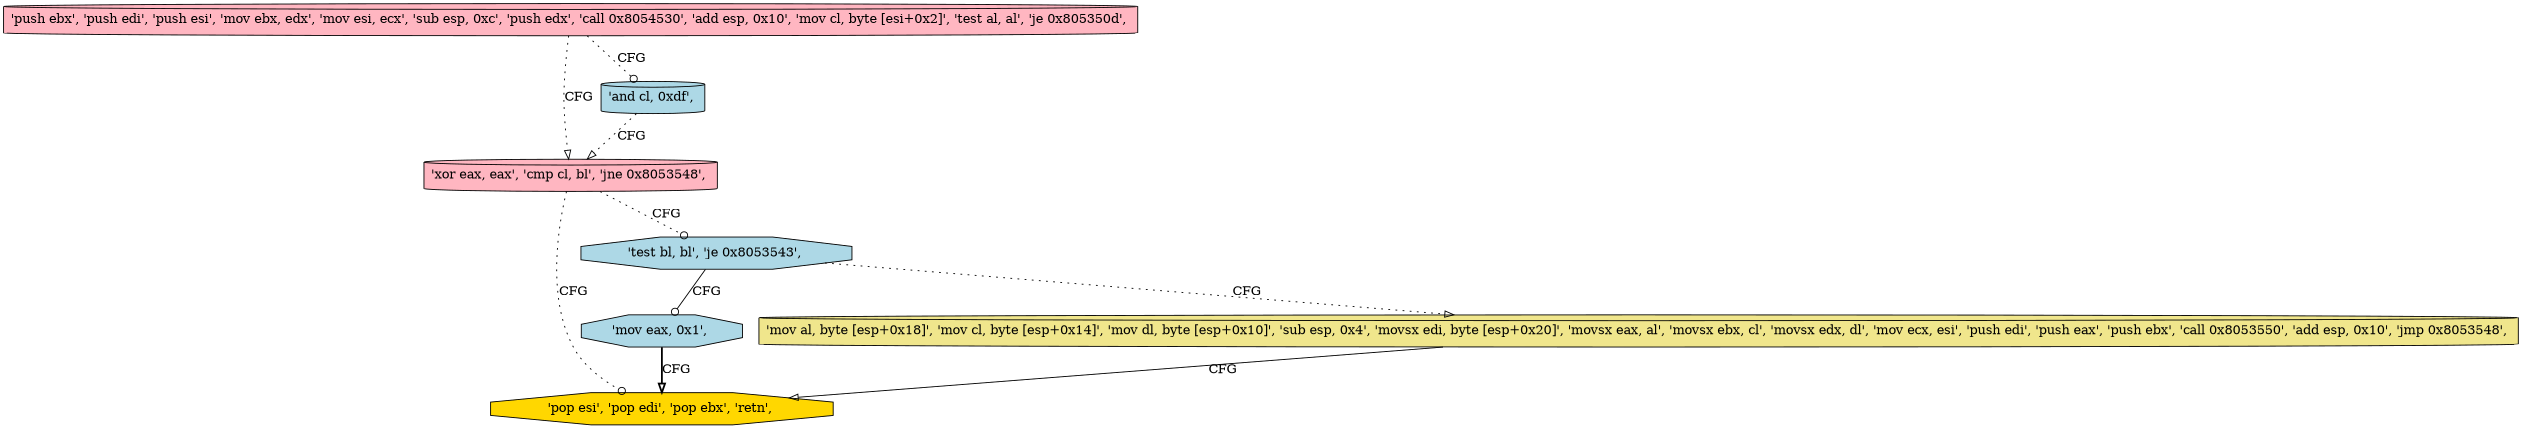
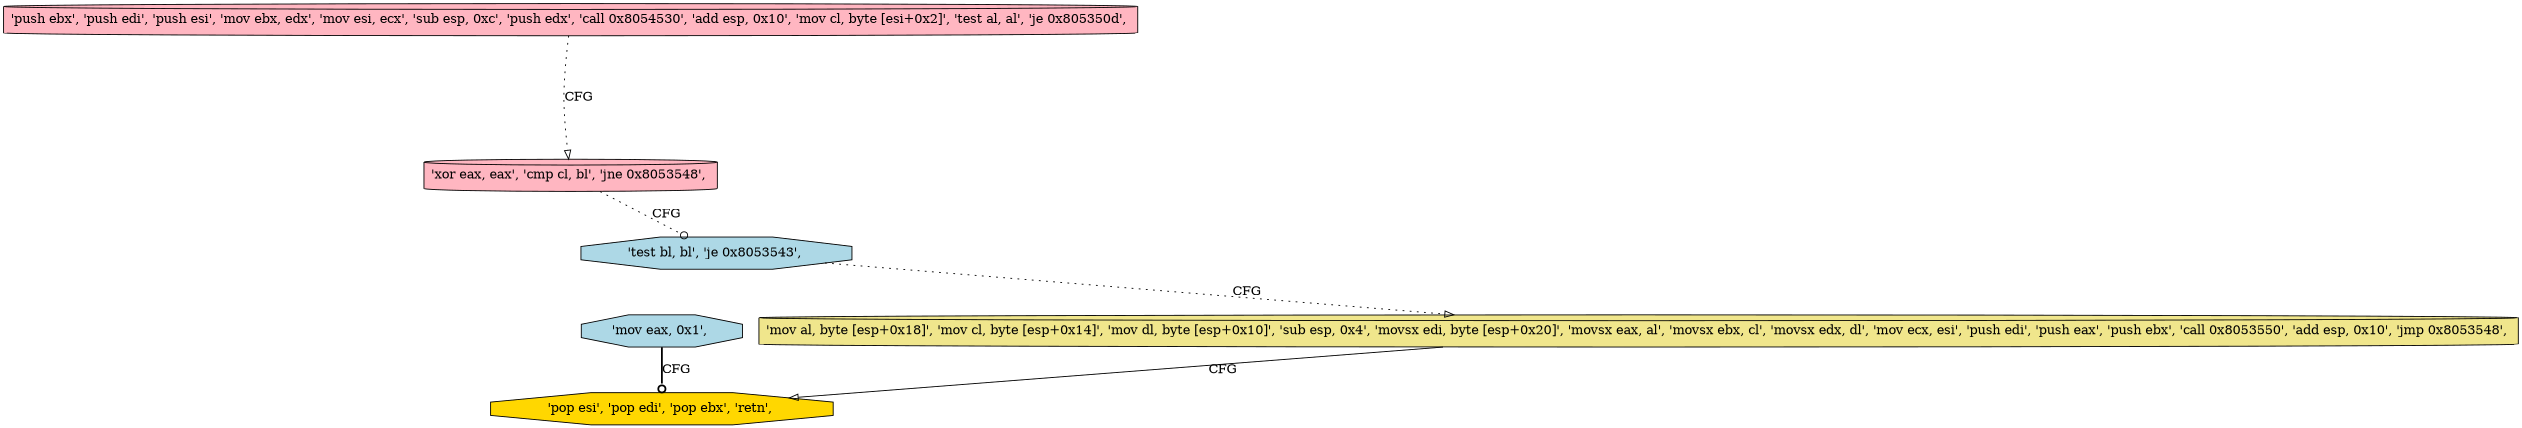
(653, 97) -> none
(691, 289) -> none
(559, 301) -> none
(662, 365) -> (662, 365)
